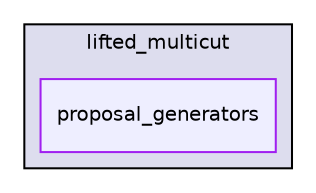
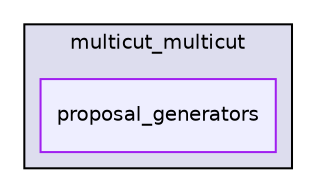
(158, 44) -> (158, 44)
